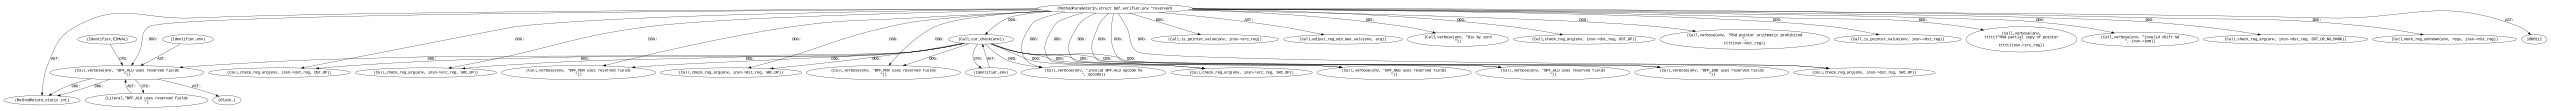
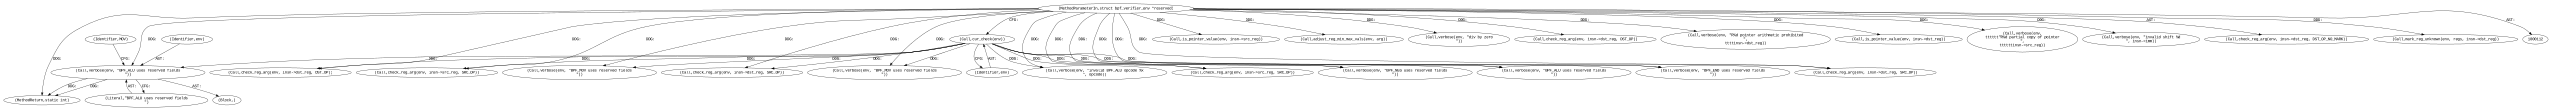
(1014, 20) -> (1015, 20)
(1250, 20) -> (1251, 20)
(2151, 20) -> (2152, 20)
(107, 39) -> (111, 39)
(56, 59) -> (59, 59)
